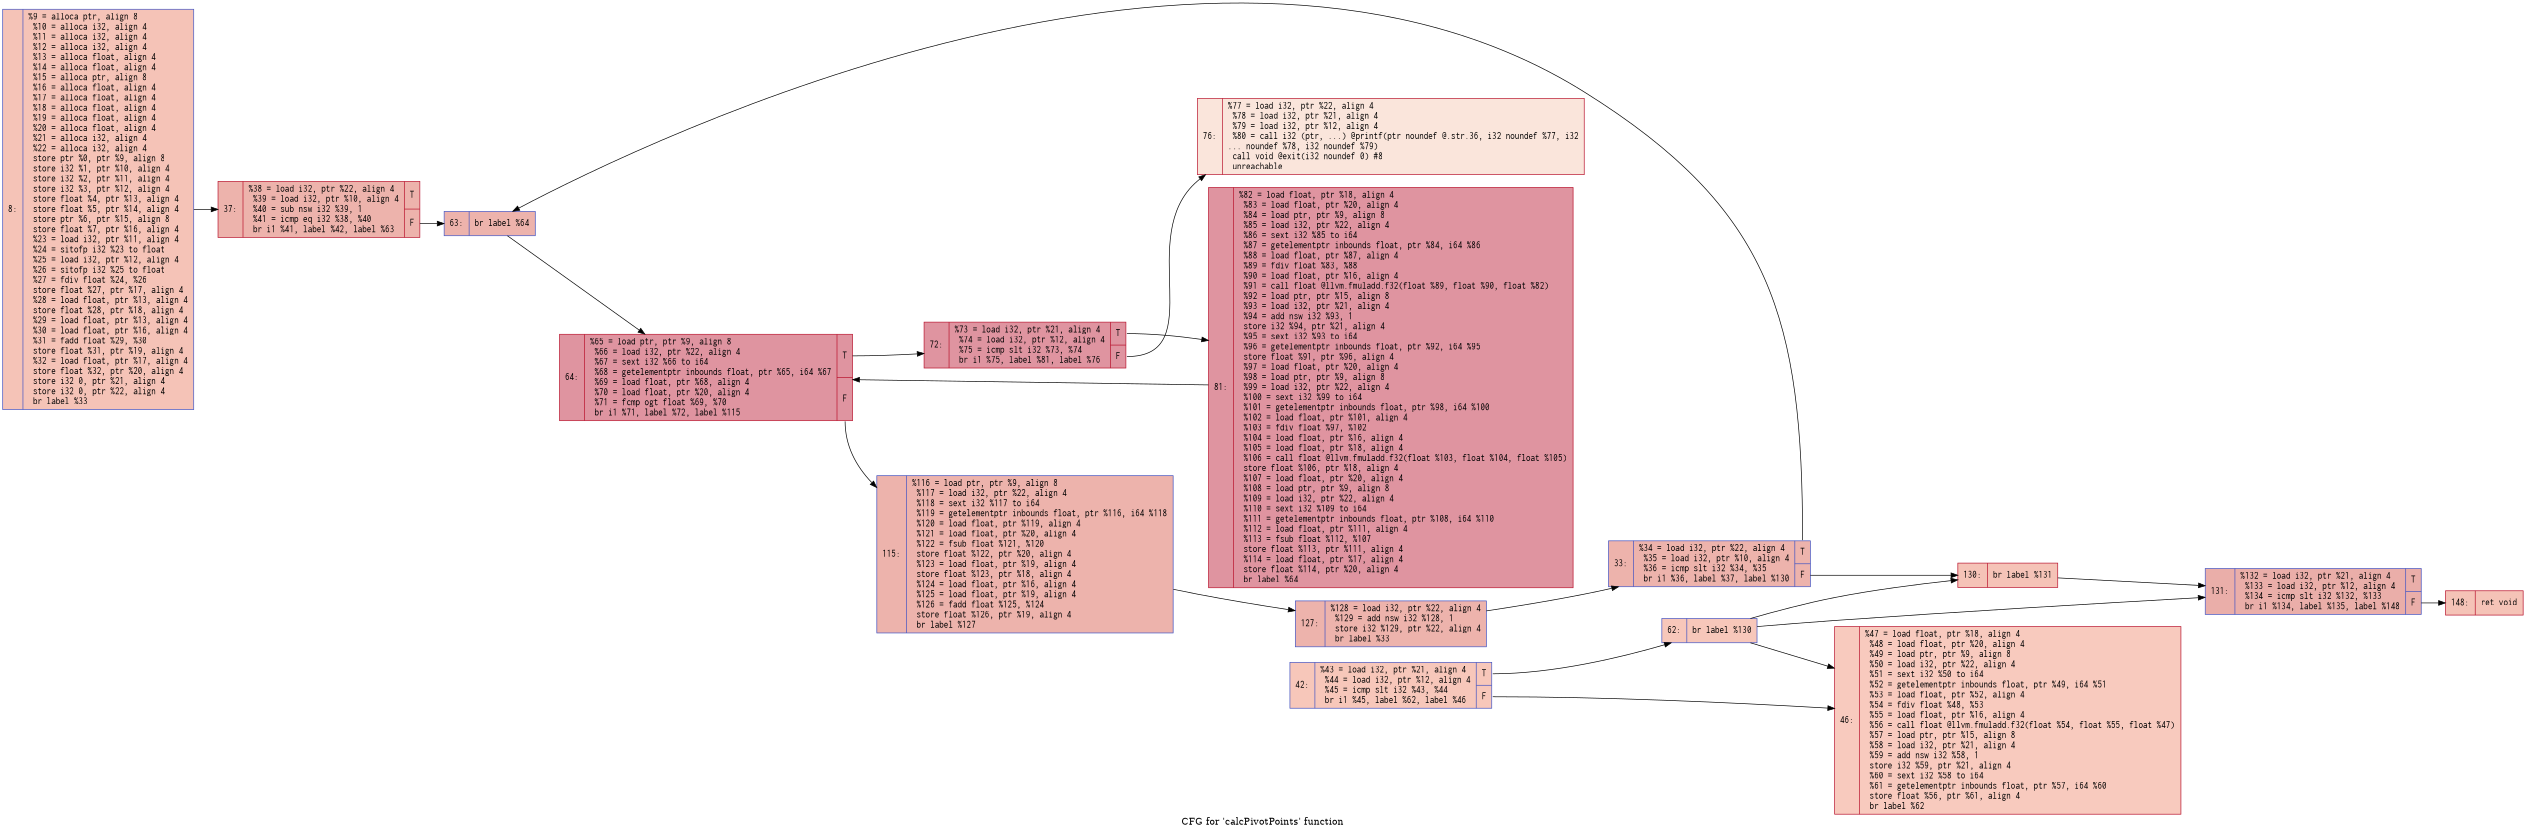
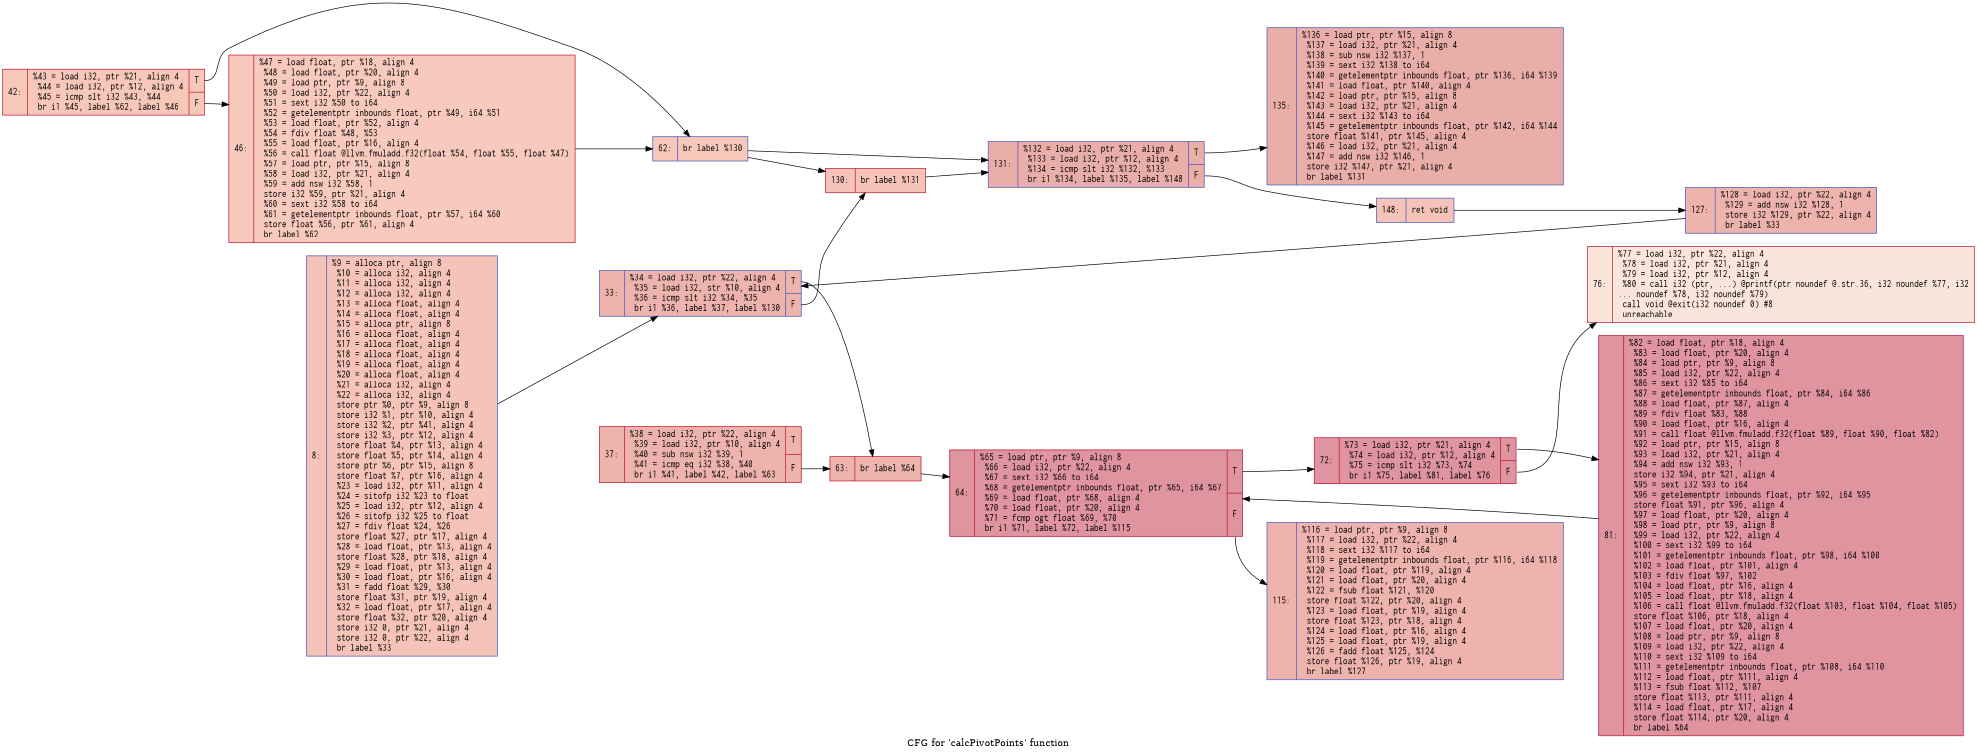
none -> (1415, 106)
(99, 179) -> (403, 425)
(202, 209) -> (575, 362)
(490, 224) -> (875, 469)
(1714, 558) -> (705, 288)
(1231, 600) -> (1566, 210)
(2484, 603) -> (1415, 210)
(1789, 654) -> (611, 149)
(1391, 685) -> (104, 92)
